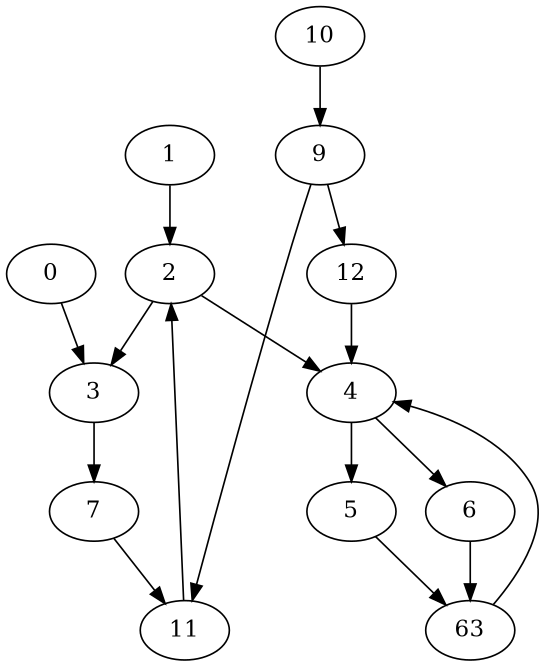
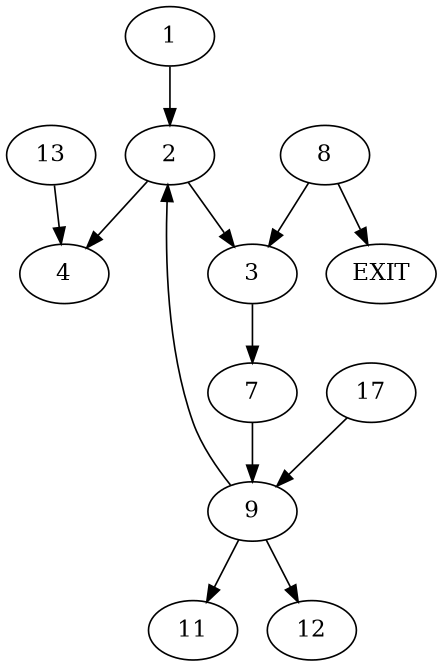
(320, 36) -> (371, 393)
(51, 274) -> (325, 155)
none -> (381, 274)
(351, 325) -> none
(178, 460) -> (175, 350)
(351, 512) -> none
(470, 512) -> none
(134, 564) -> (252, 444)
(470, 630) -> (51, 155)
